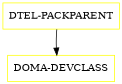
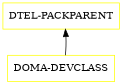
(56, 39) -> (66, 46)
